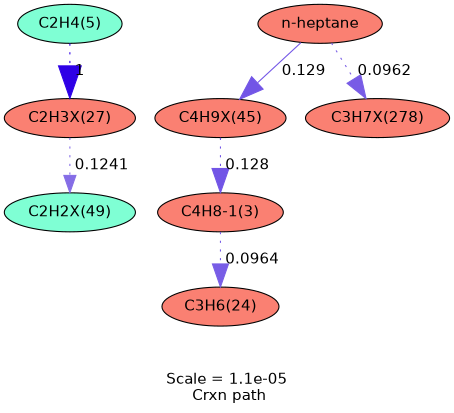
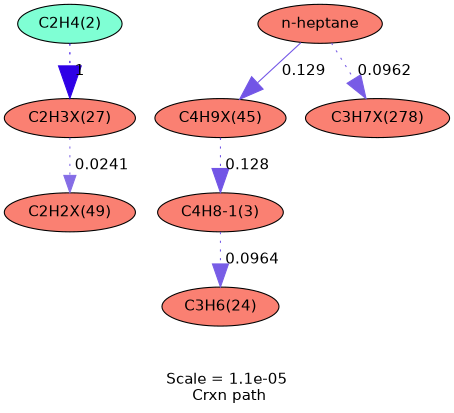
(70, 24) -> (70, 24)
(100, 165) -> (100, 165)
(70, 212) -> (70, 212)
